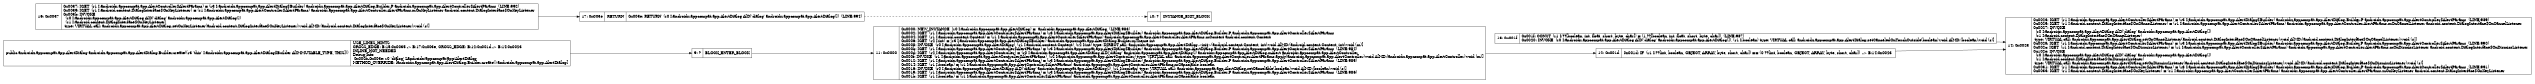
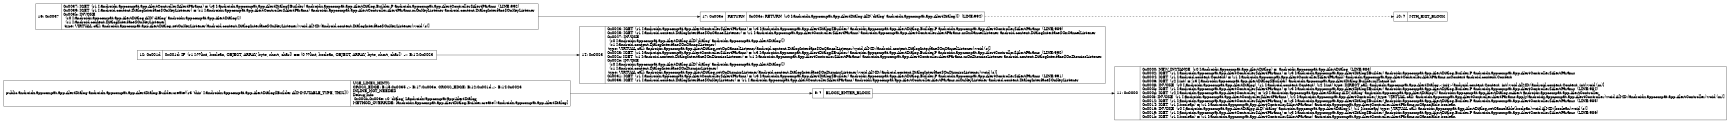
(1186, 17) -> (1427, 17)
(1746, 38) -> none
(2050, 52) -> (624, 61)
(1539, 53) -> none
